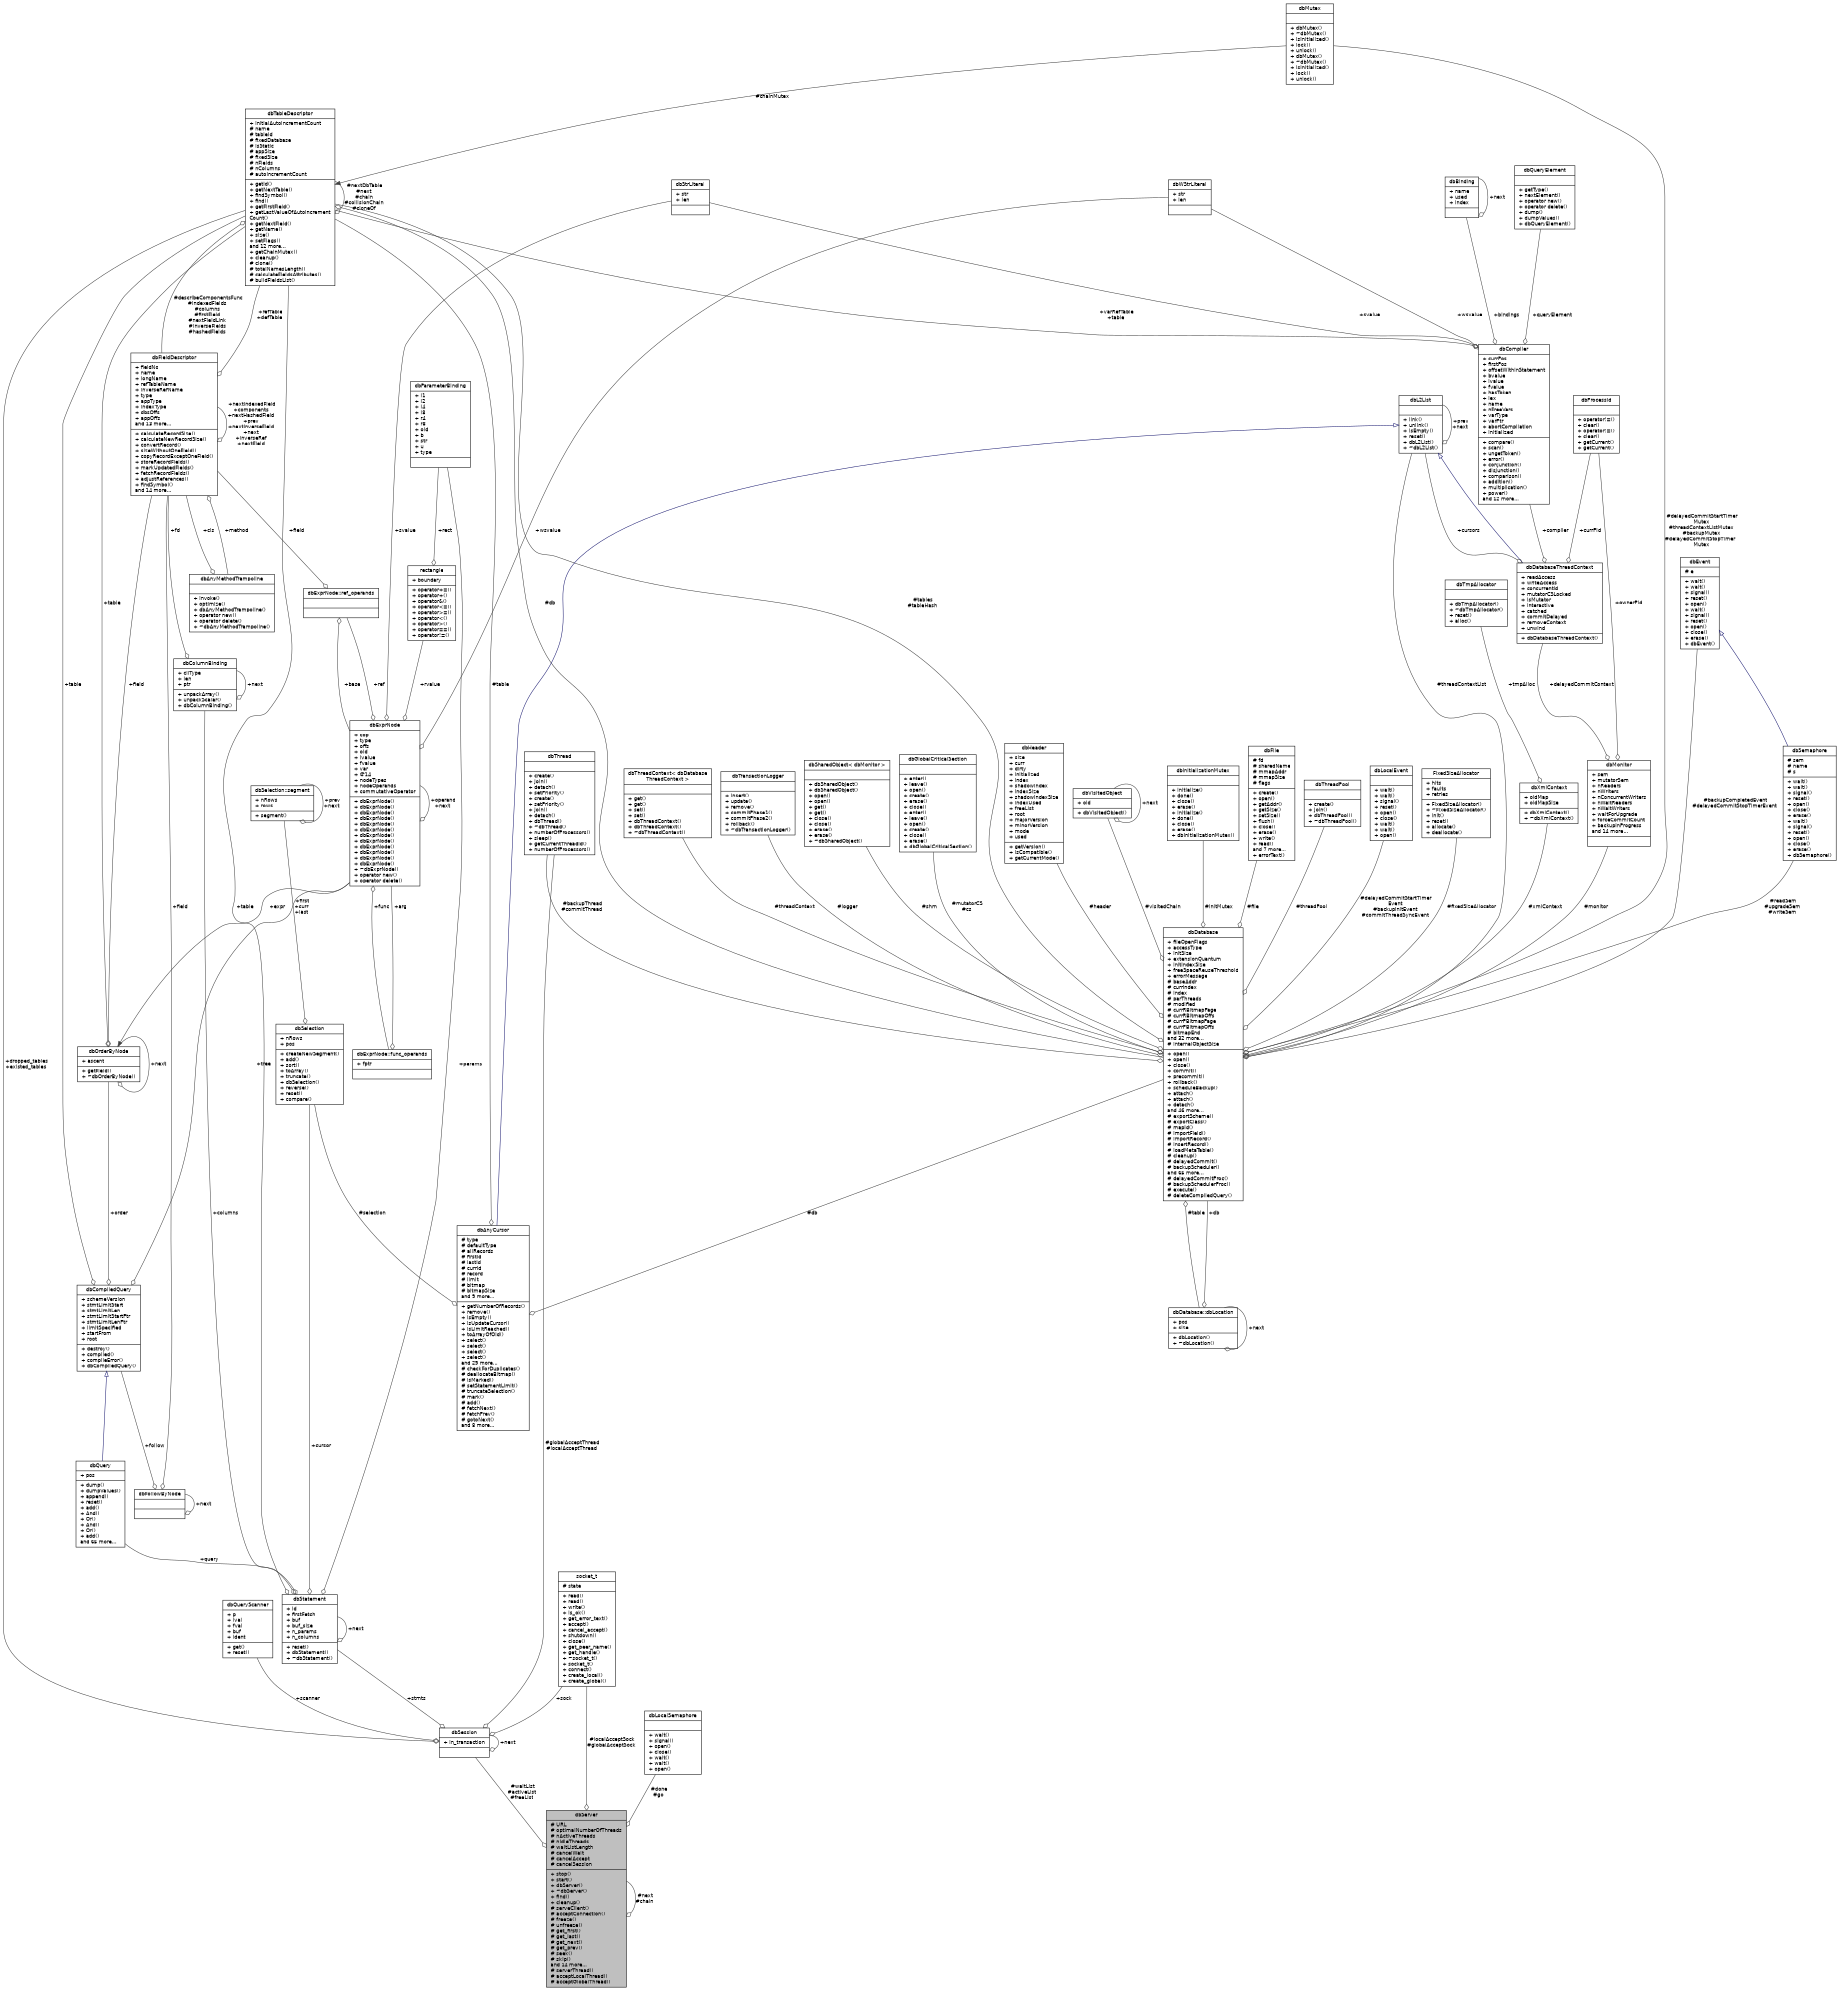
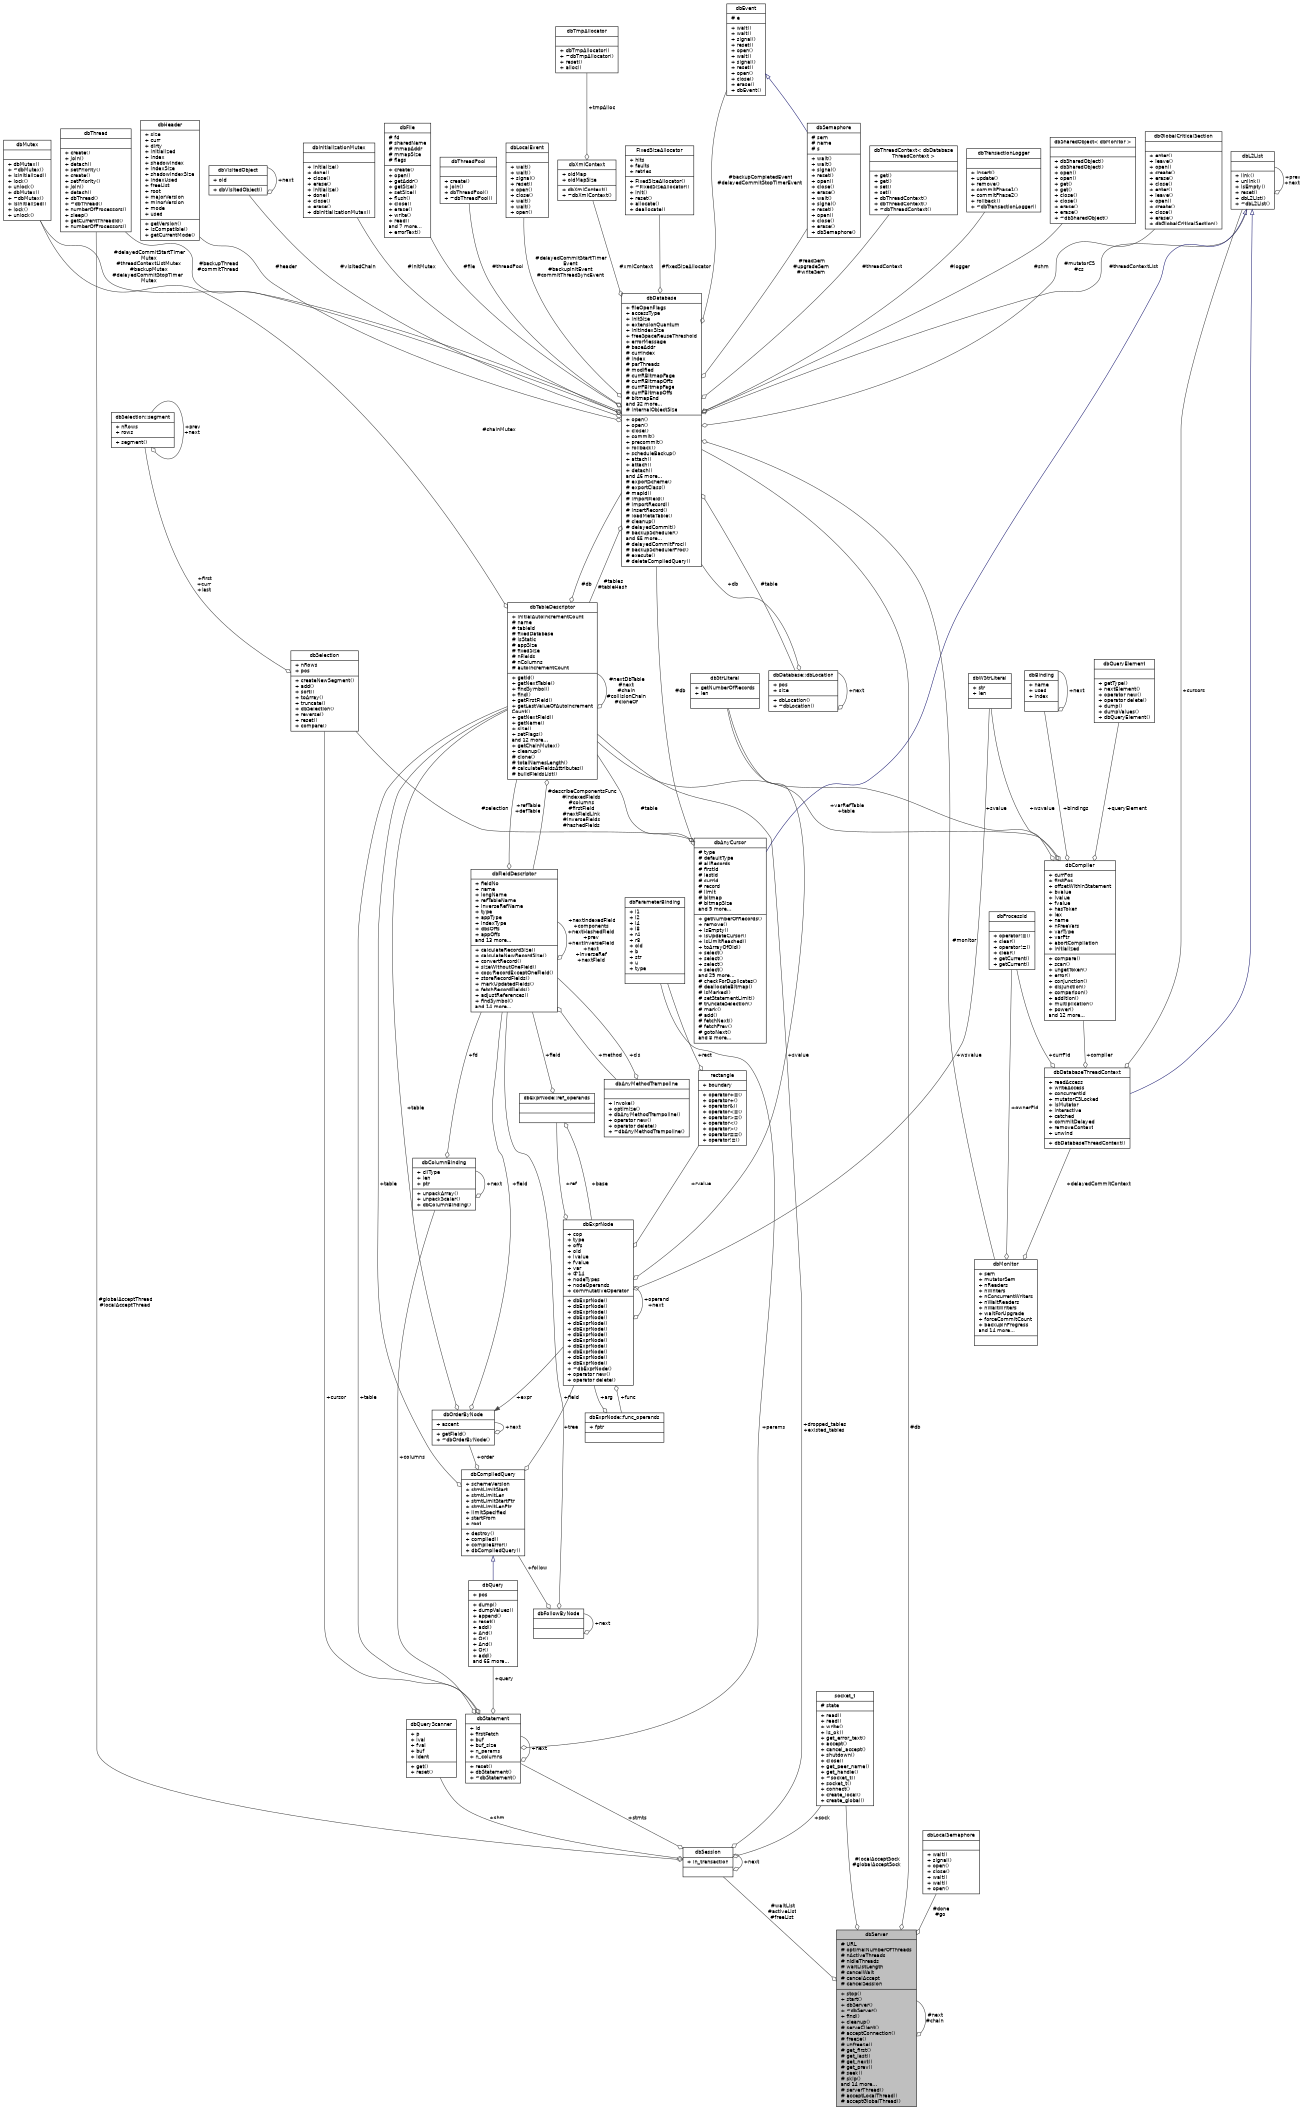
(809, 88) -> (303, 359)
(682, 194) -> (725, 688)
none -> (908, 1141)
(307, 1699) -> (496, 1818)
